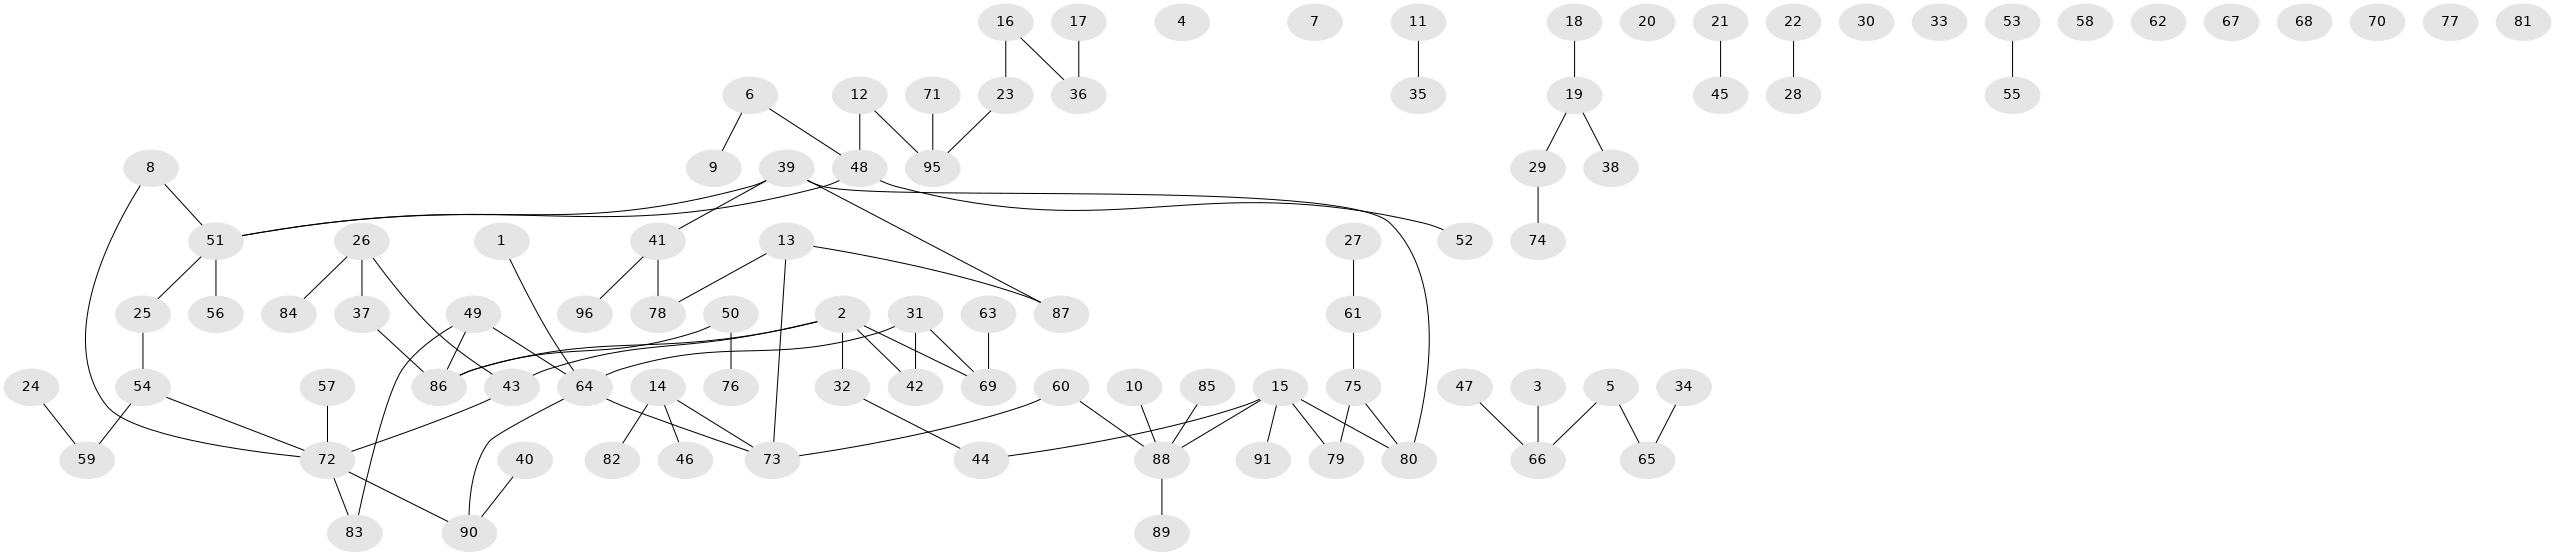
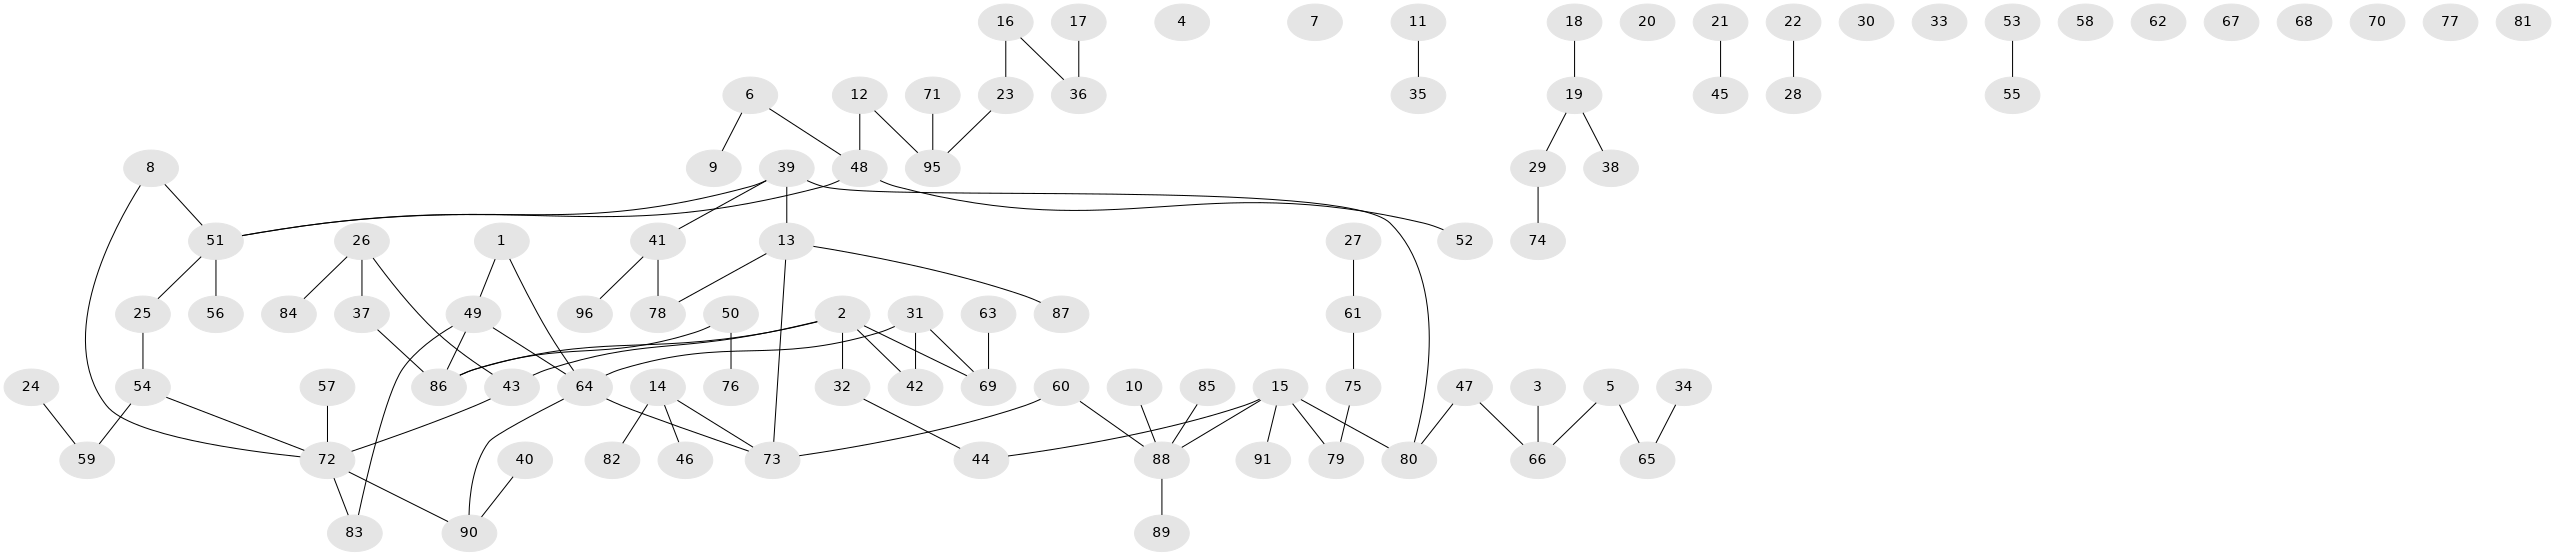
(924, 241) -> (787, 205)
none -> (488, 278)
(1381, 424) -> (1437, 424)
